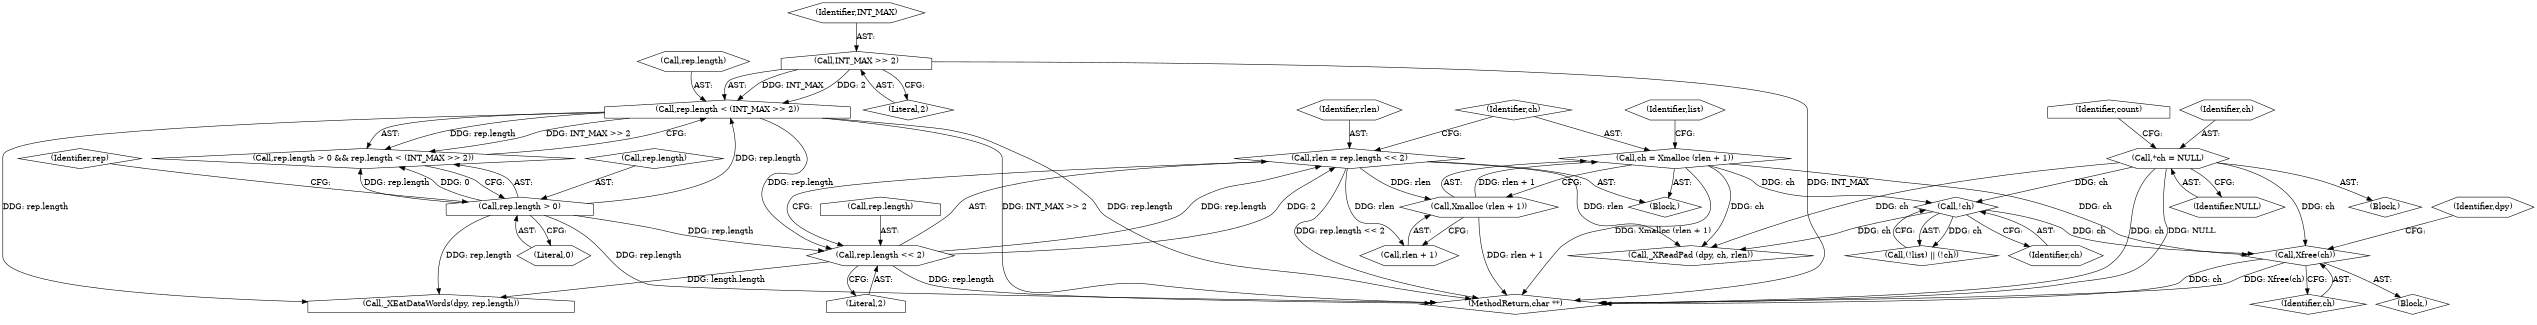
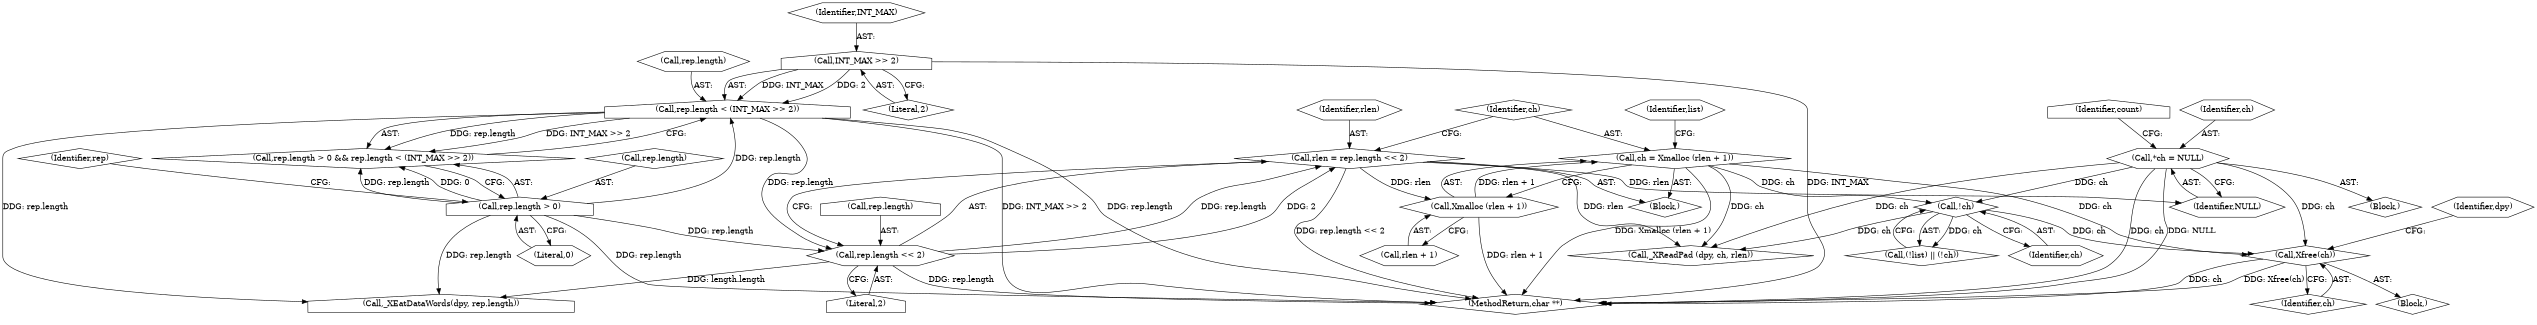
(1356, 219) -> (1759, 193)
